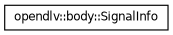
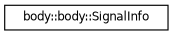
(86, 18) -> (86, 18)
